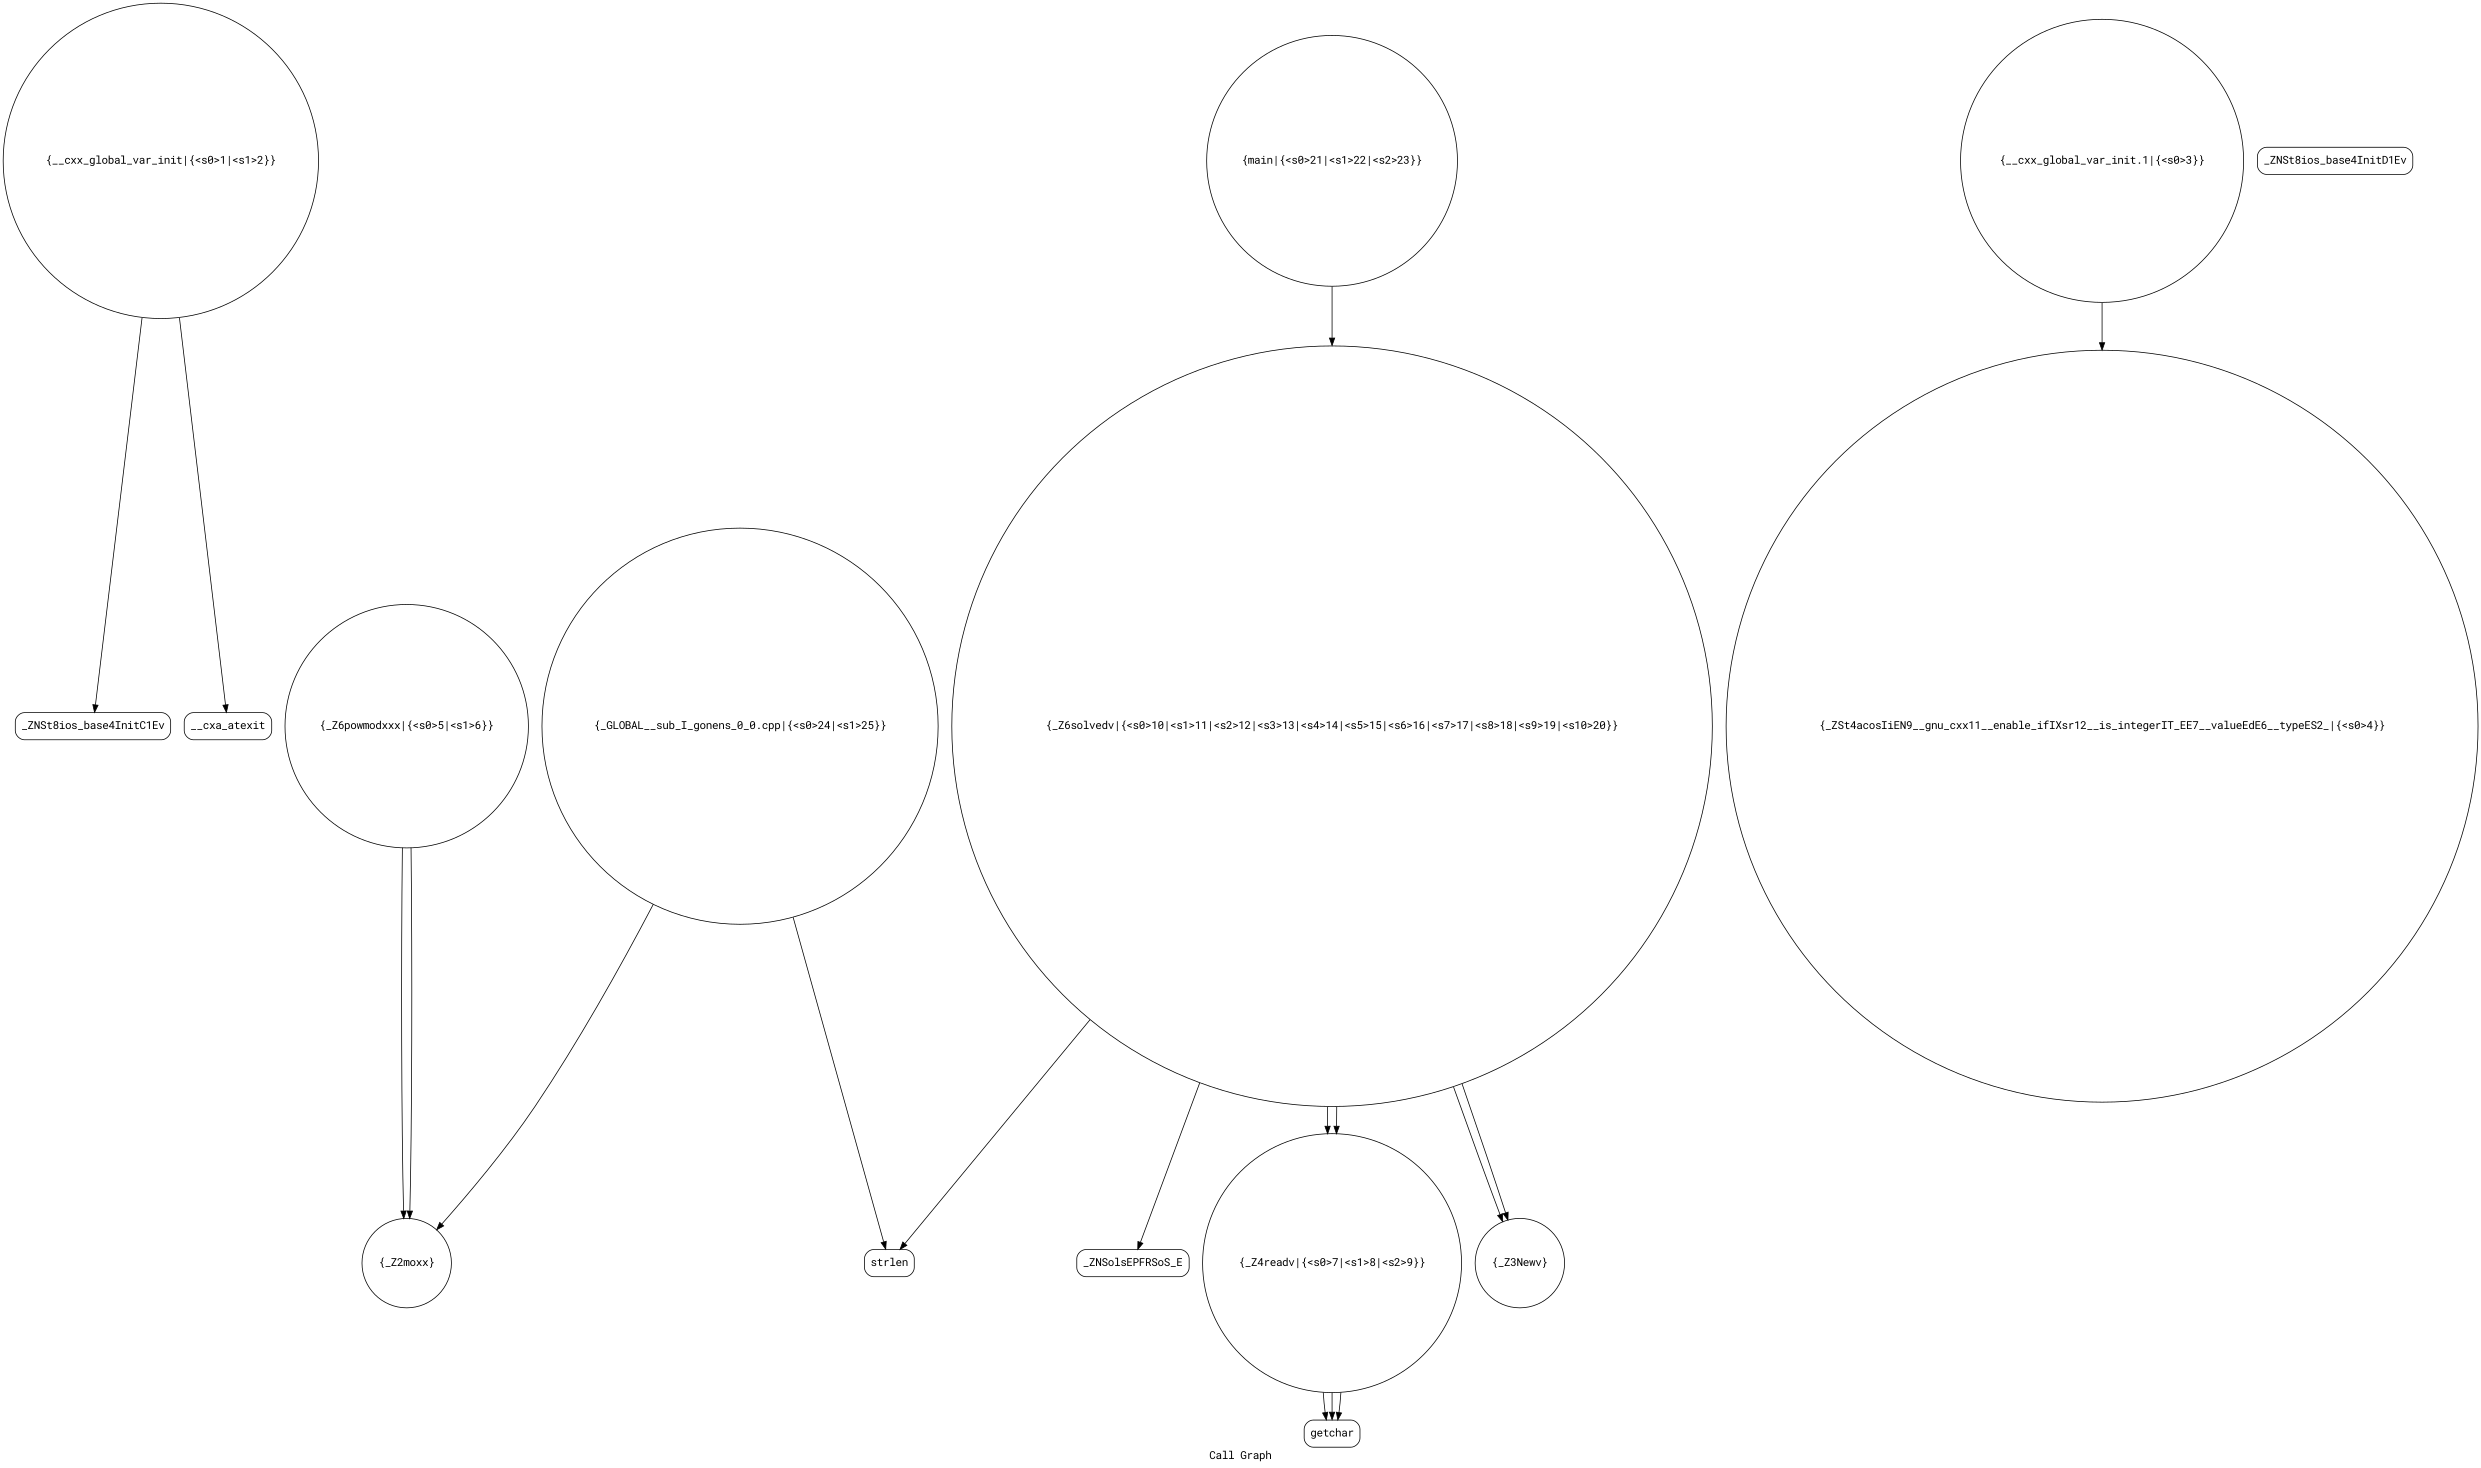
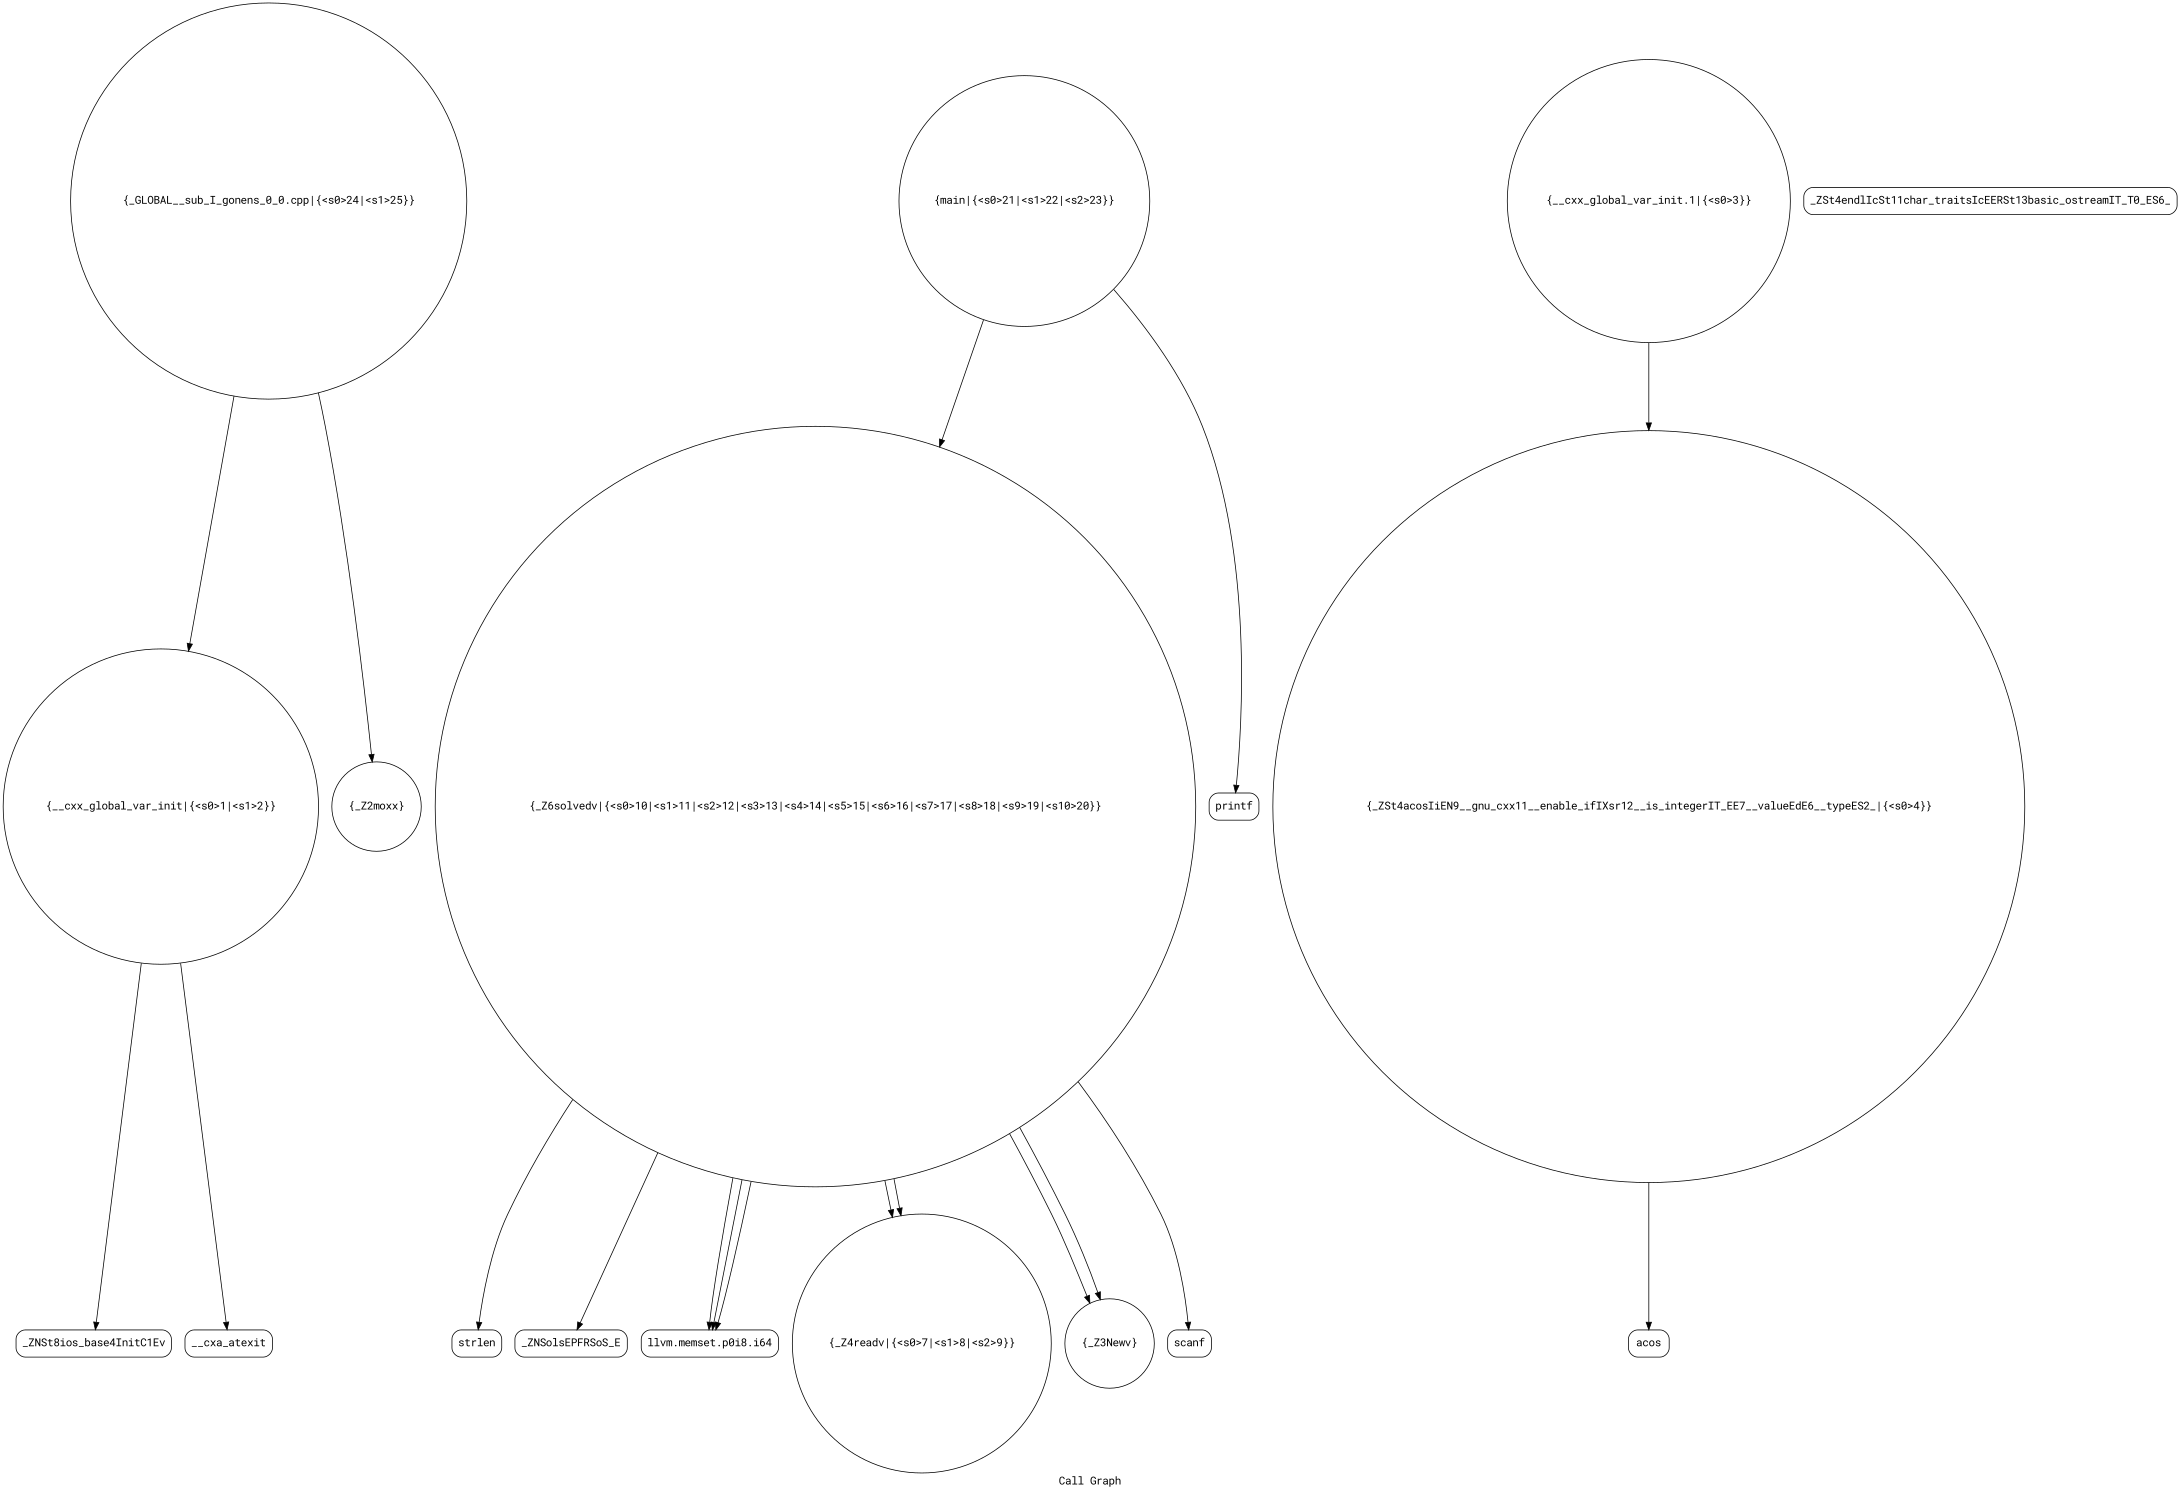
(2335, 161) -> none
none -> (1990, 201)
(407, 726) -> none
none -> (1234, 807)
(838, 1079) -> (212, 520)
none -> (710, 1343)
none -> (1190, 1343)
none -> (1649, 1343)
(1332, 1434) -> none
